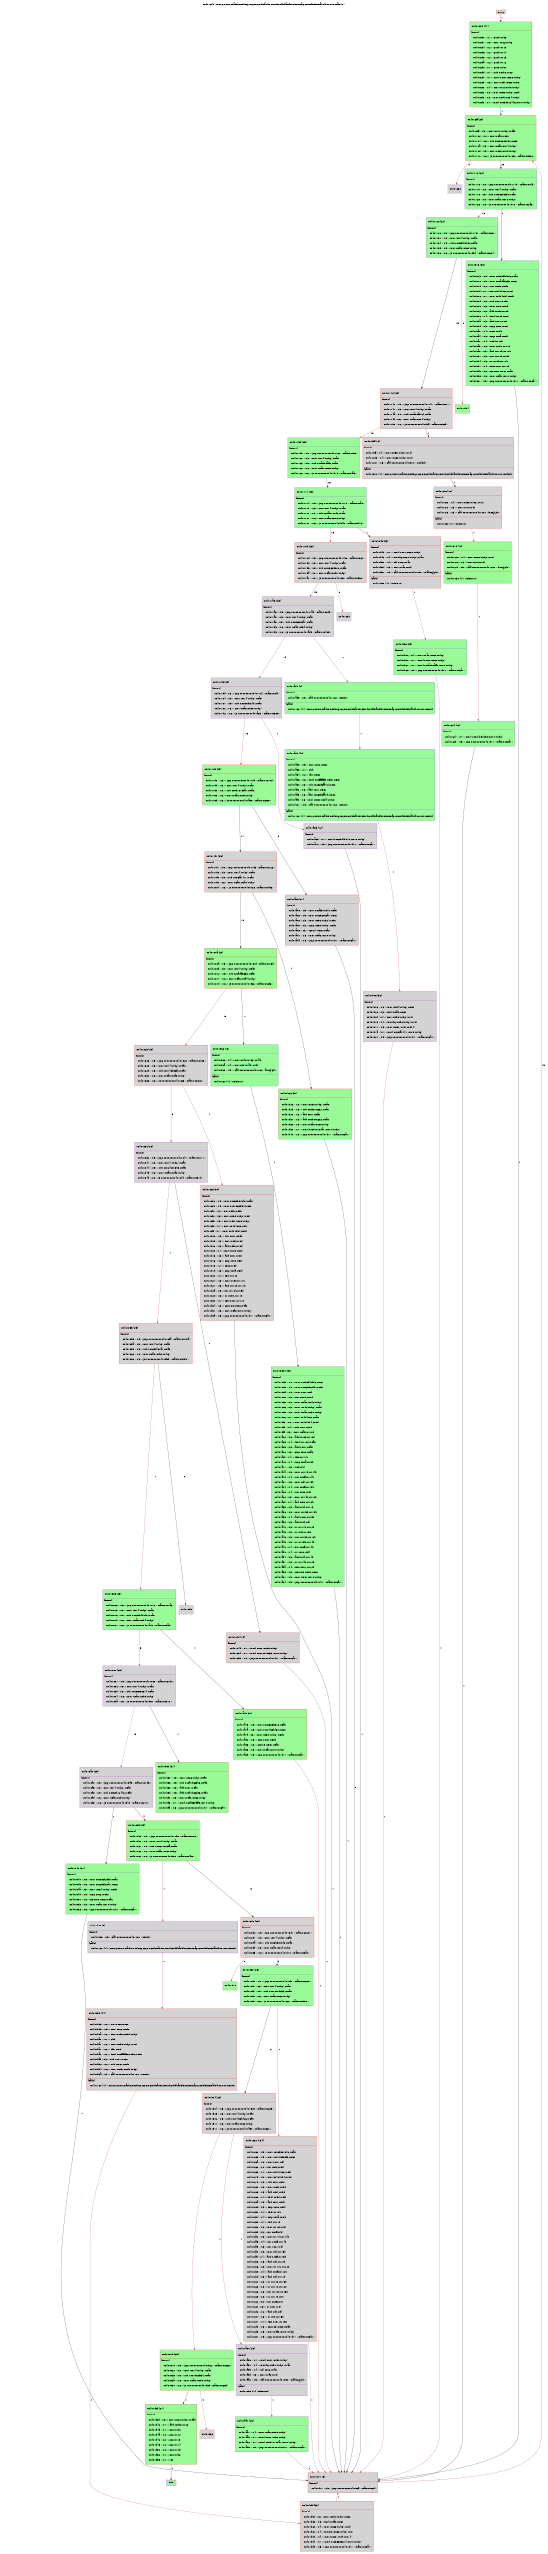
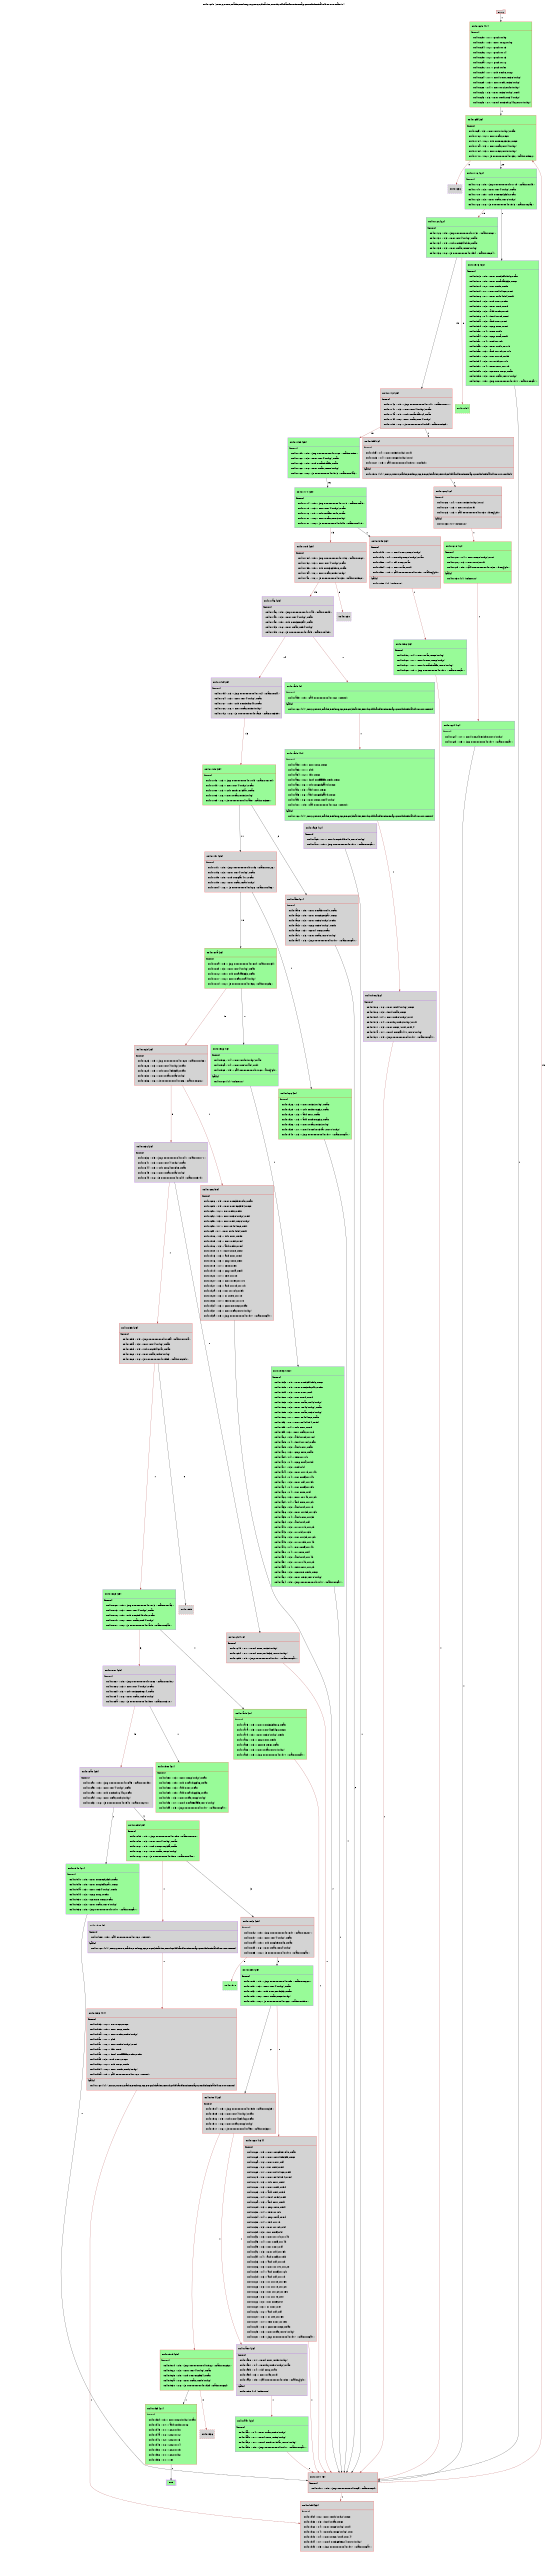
(279, 778) -> none
(337, 2498) -> (341, 2496)
